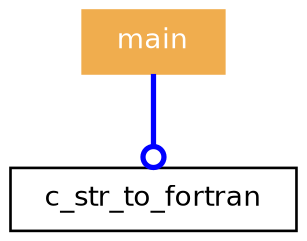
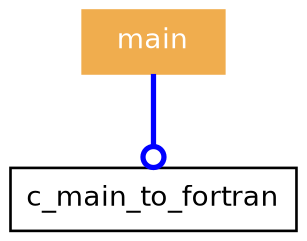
(153, 199) -> (153, 199)
